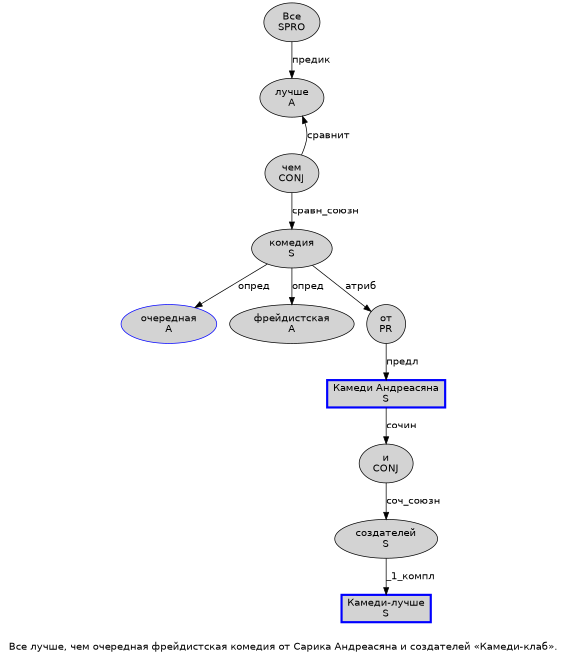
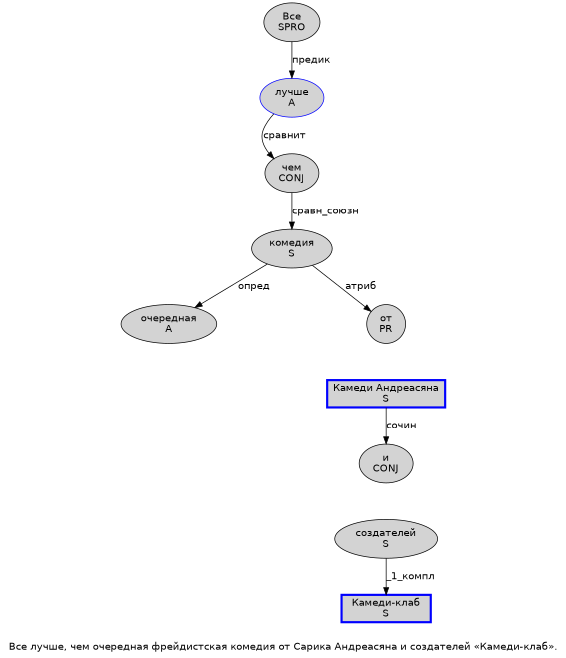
(292, 98) -> (292, 98)
(307, 139) -> (262, 133)
(169, 324) -> (169, 324)
(292, 324) -> none
(386, 358) -> none
(386, 497) -> none
(386, 609) -> (386, 609)
